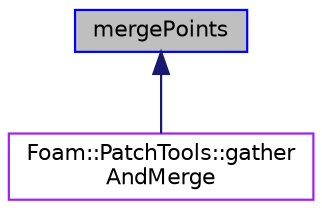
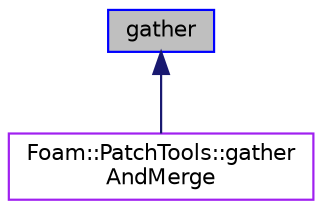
(161, 31) -> (161, 31)
